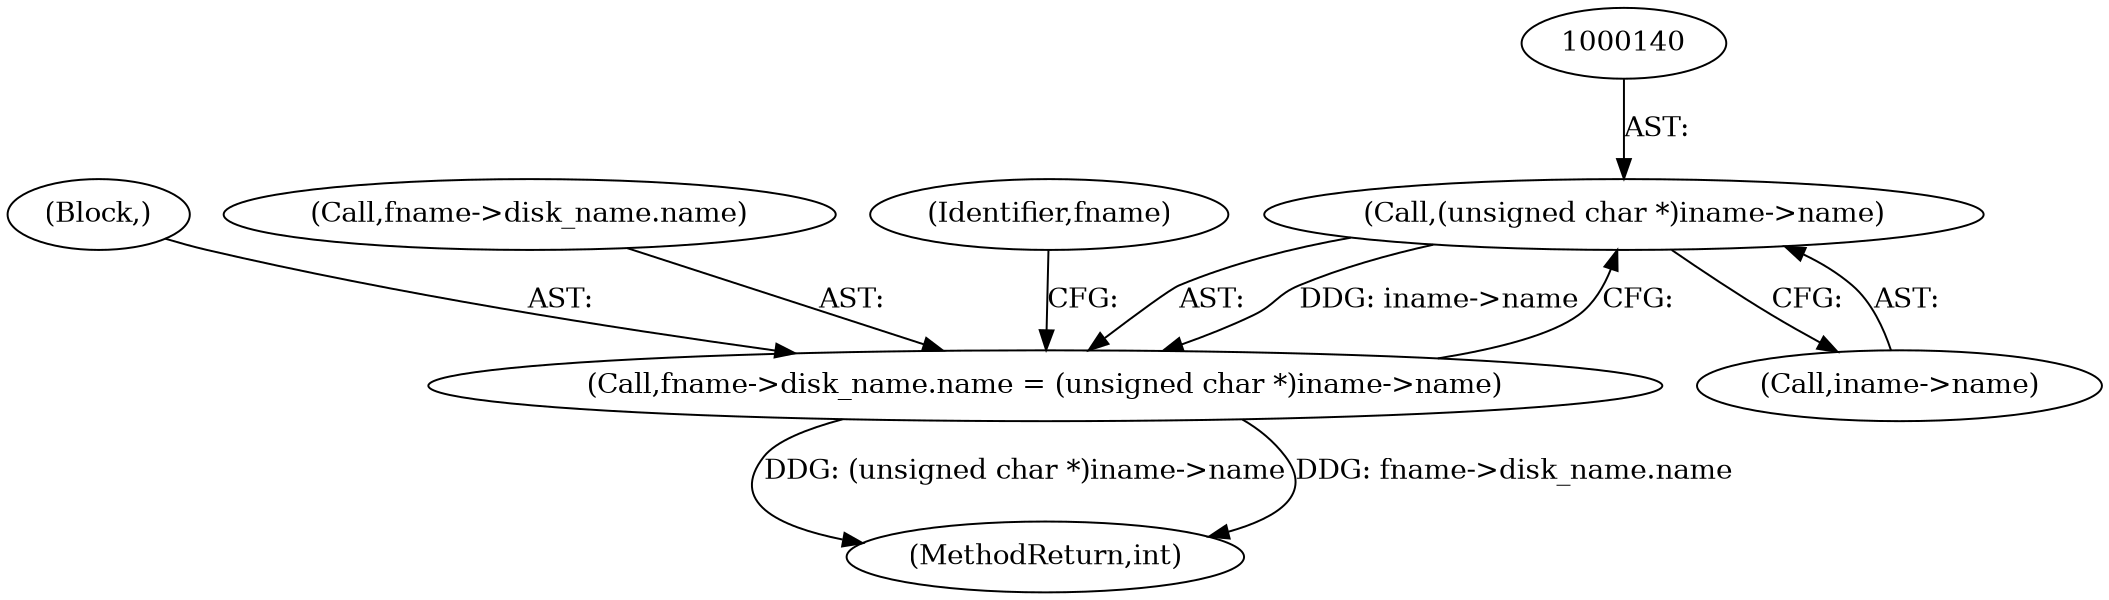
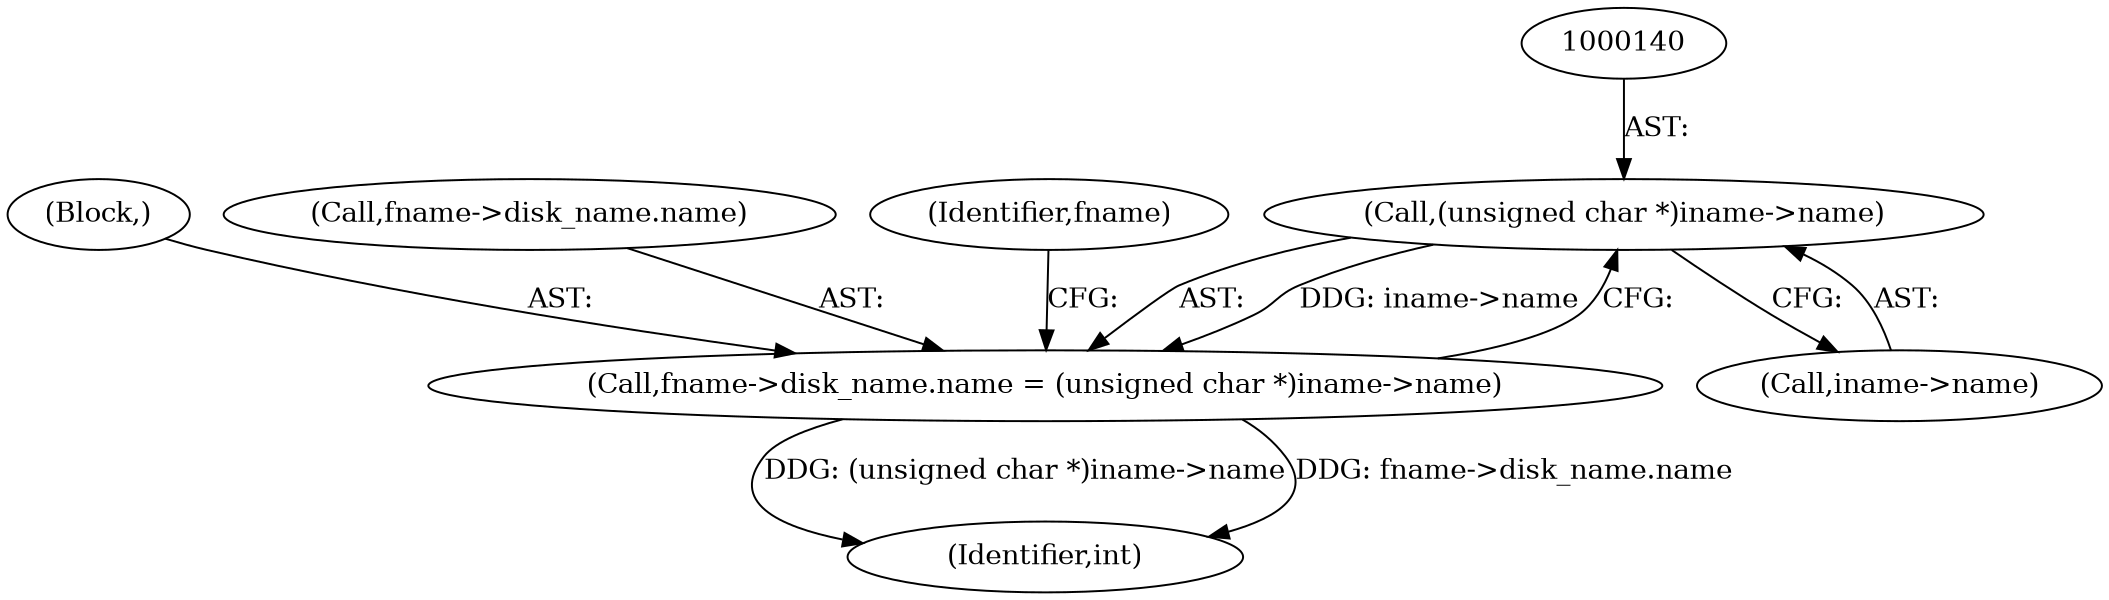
(1045, 557) -> (1045, 557)
